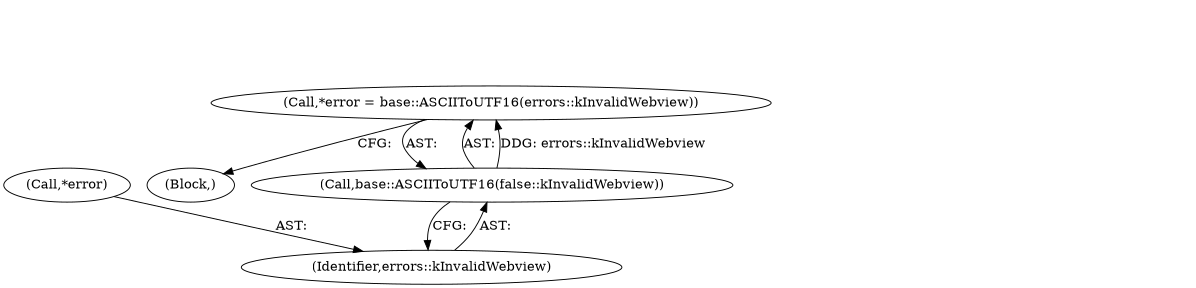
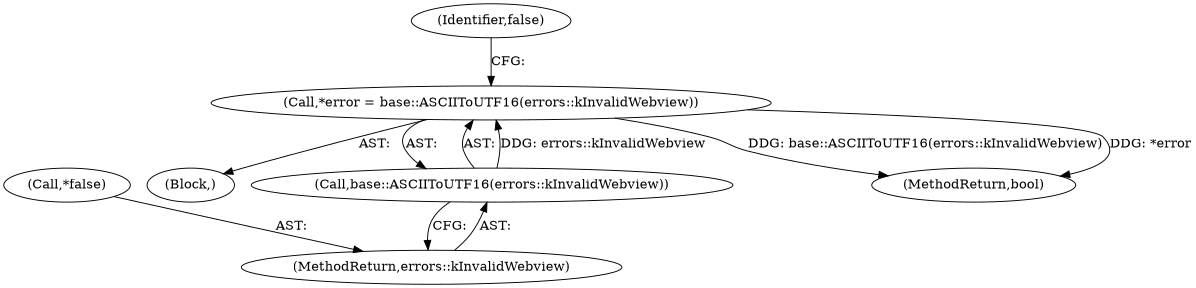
none -> (491, 21)
(377, 144) -> (377, 144)
(67, 185) -> (67, 185)
(492, 185) -> (492, 185)
none -> (974, 185)
(432, 267) -> (432, 267)
